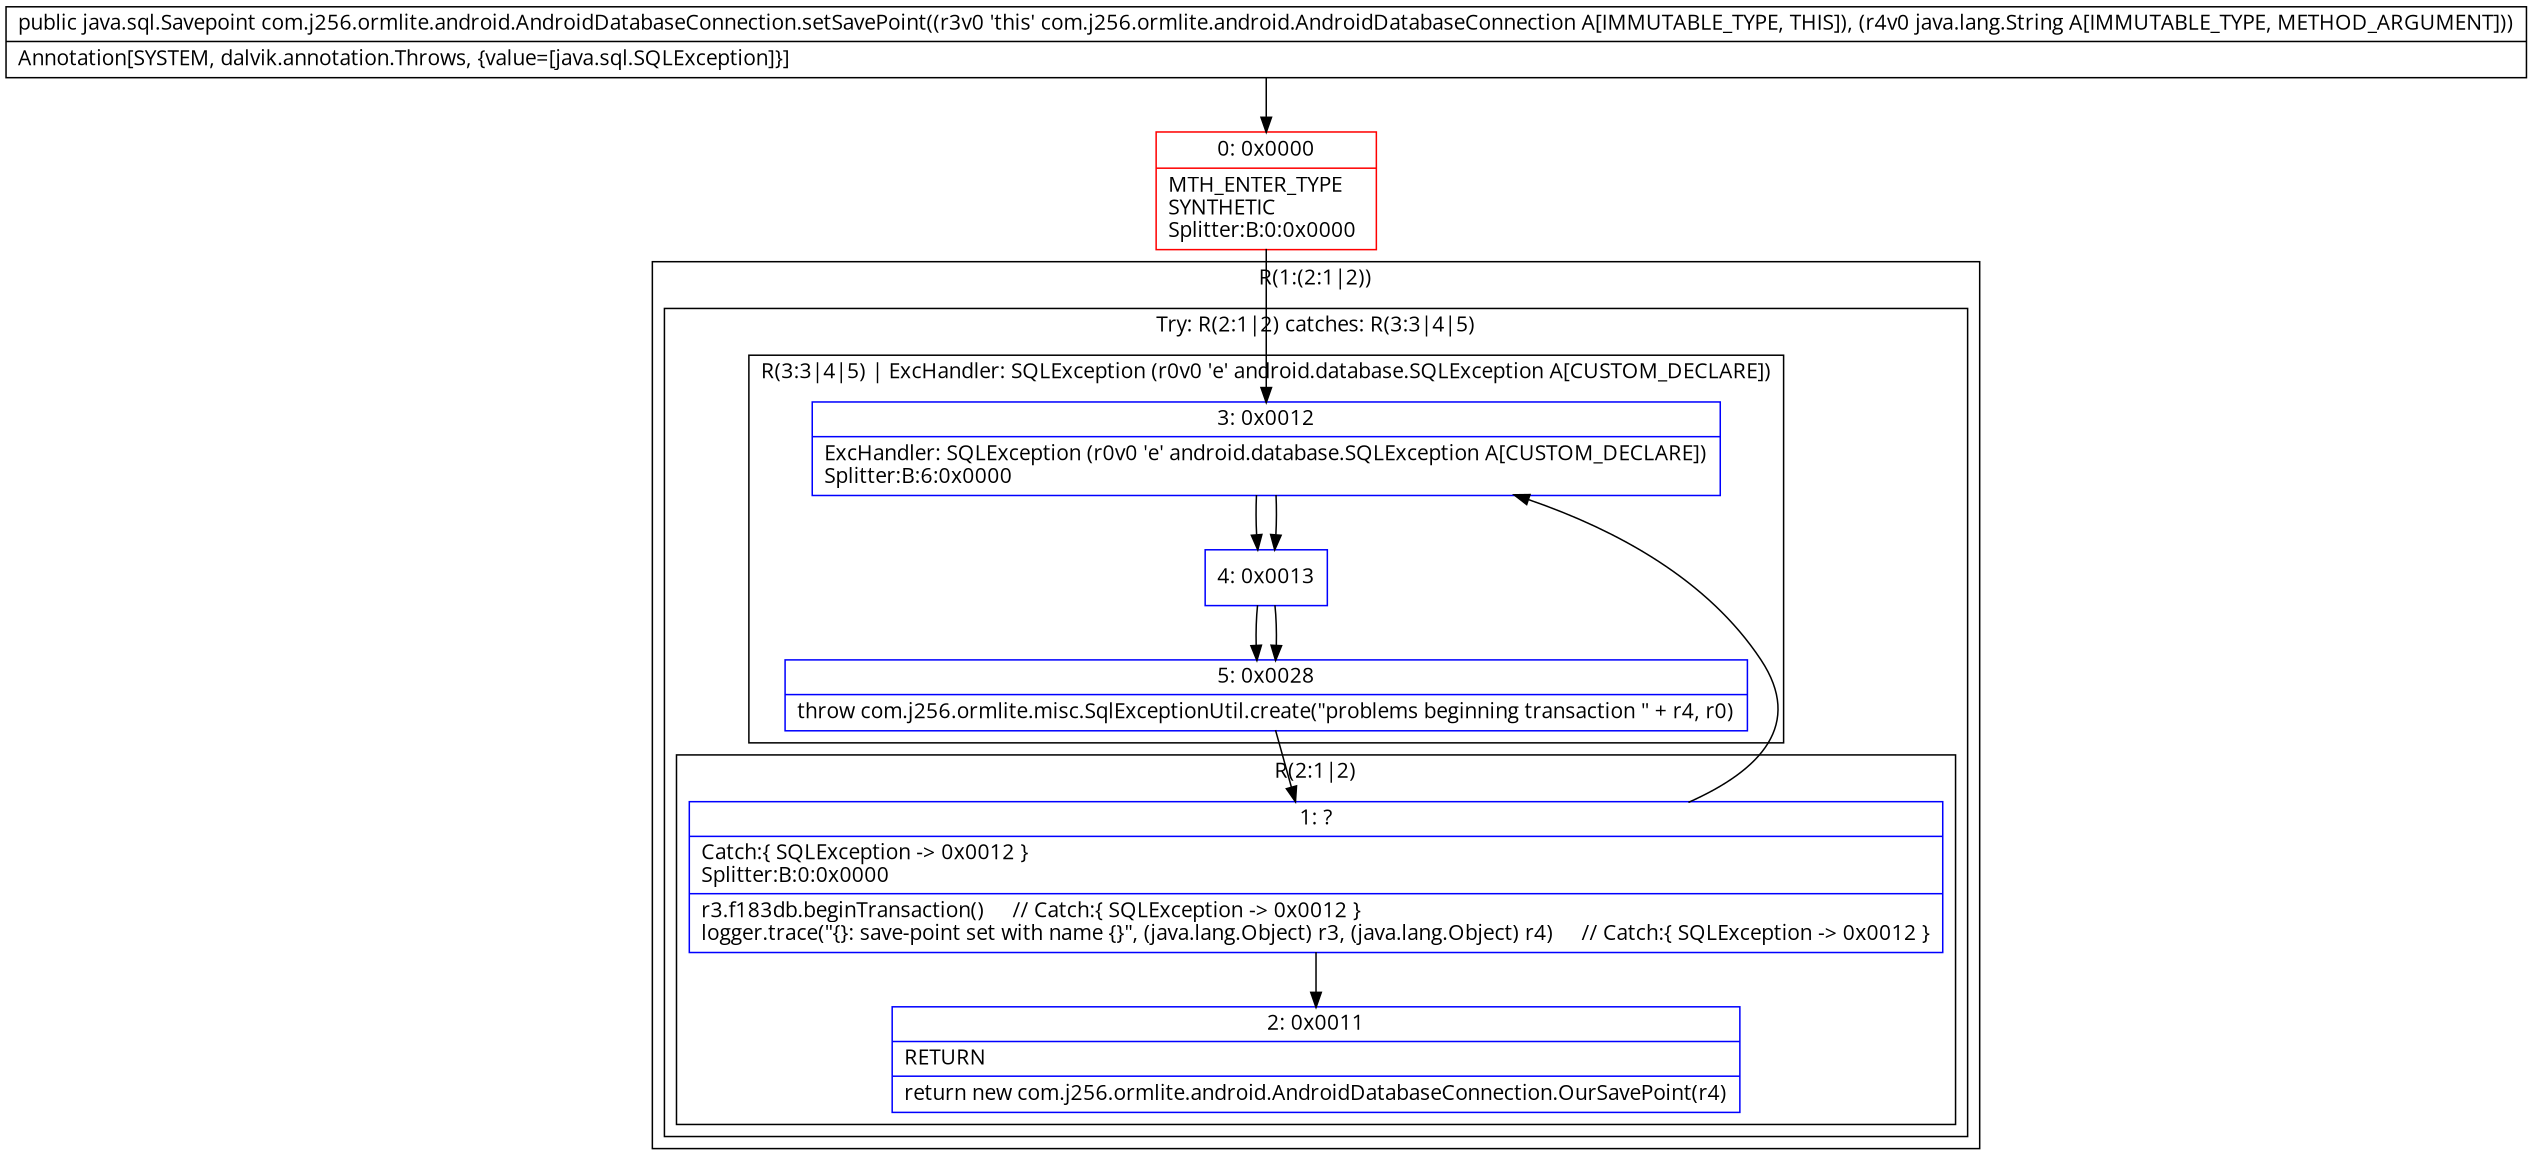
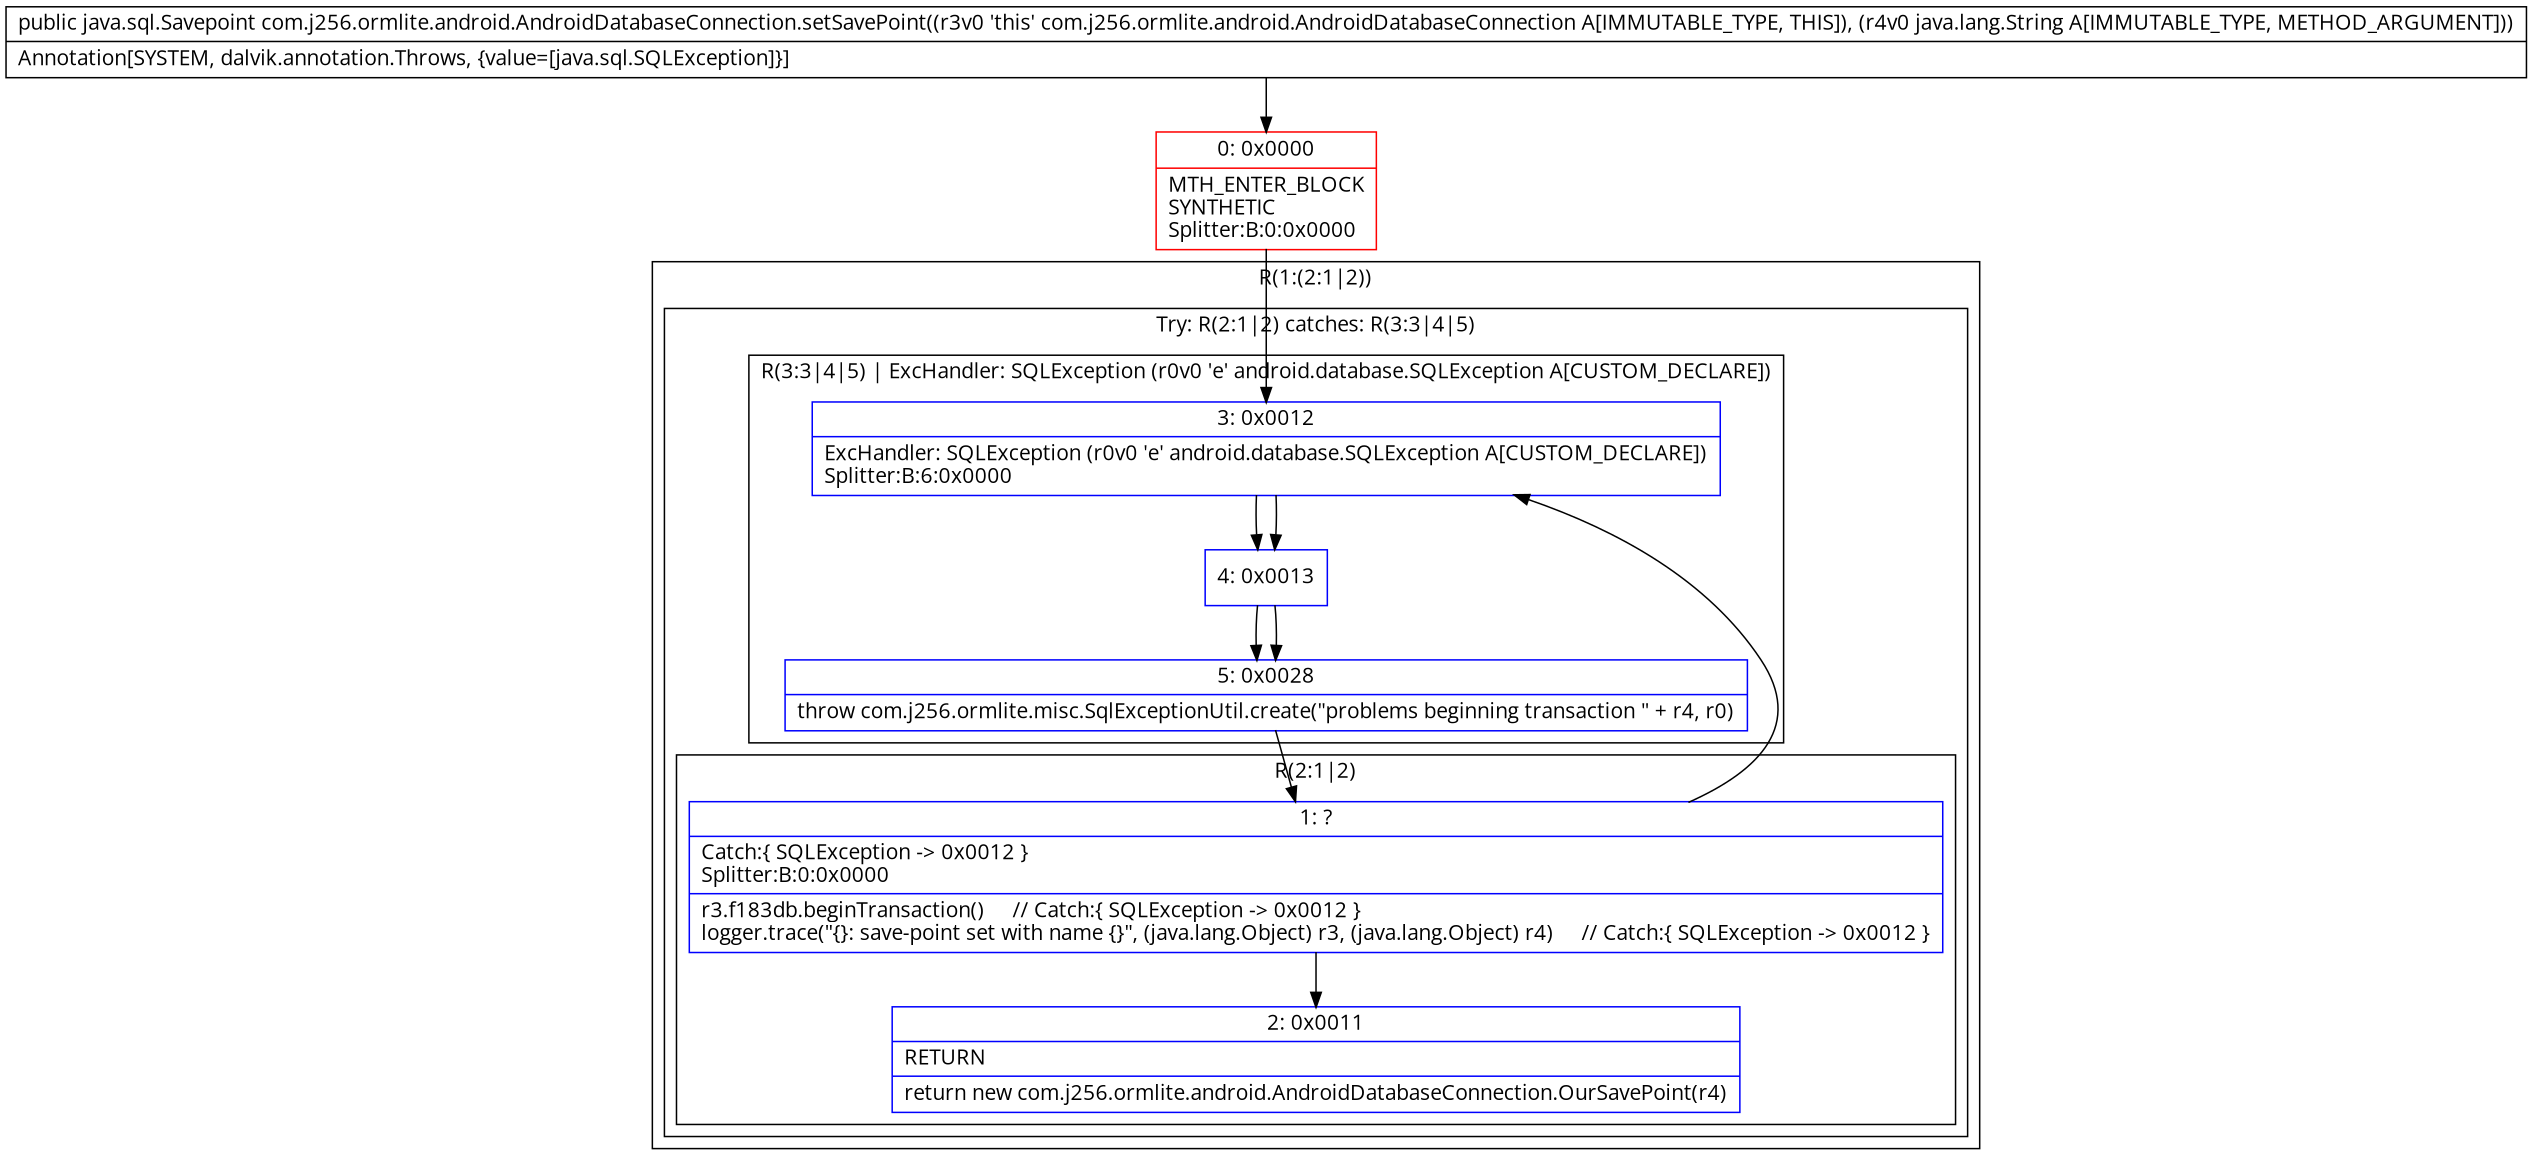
(1256, 186) -> (1266, 186)
